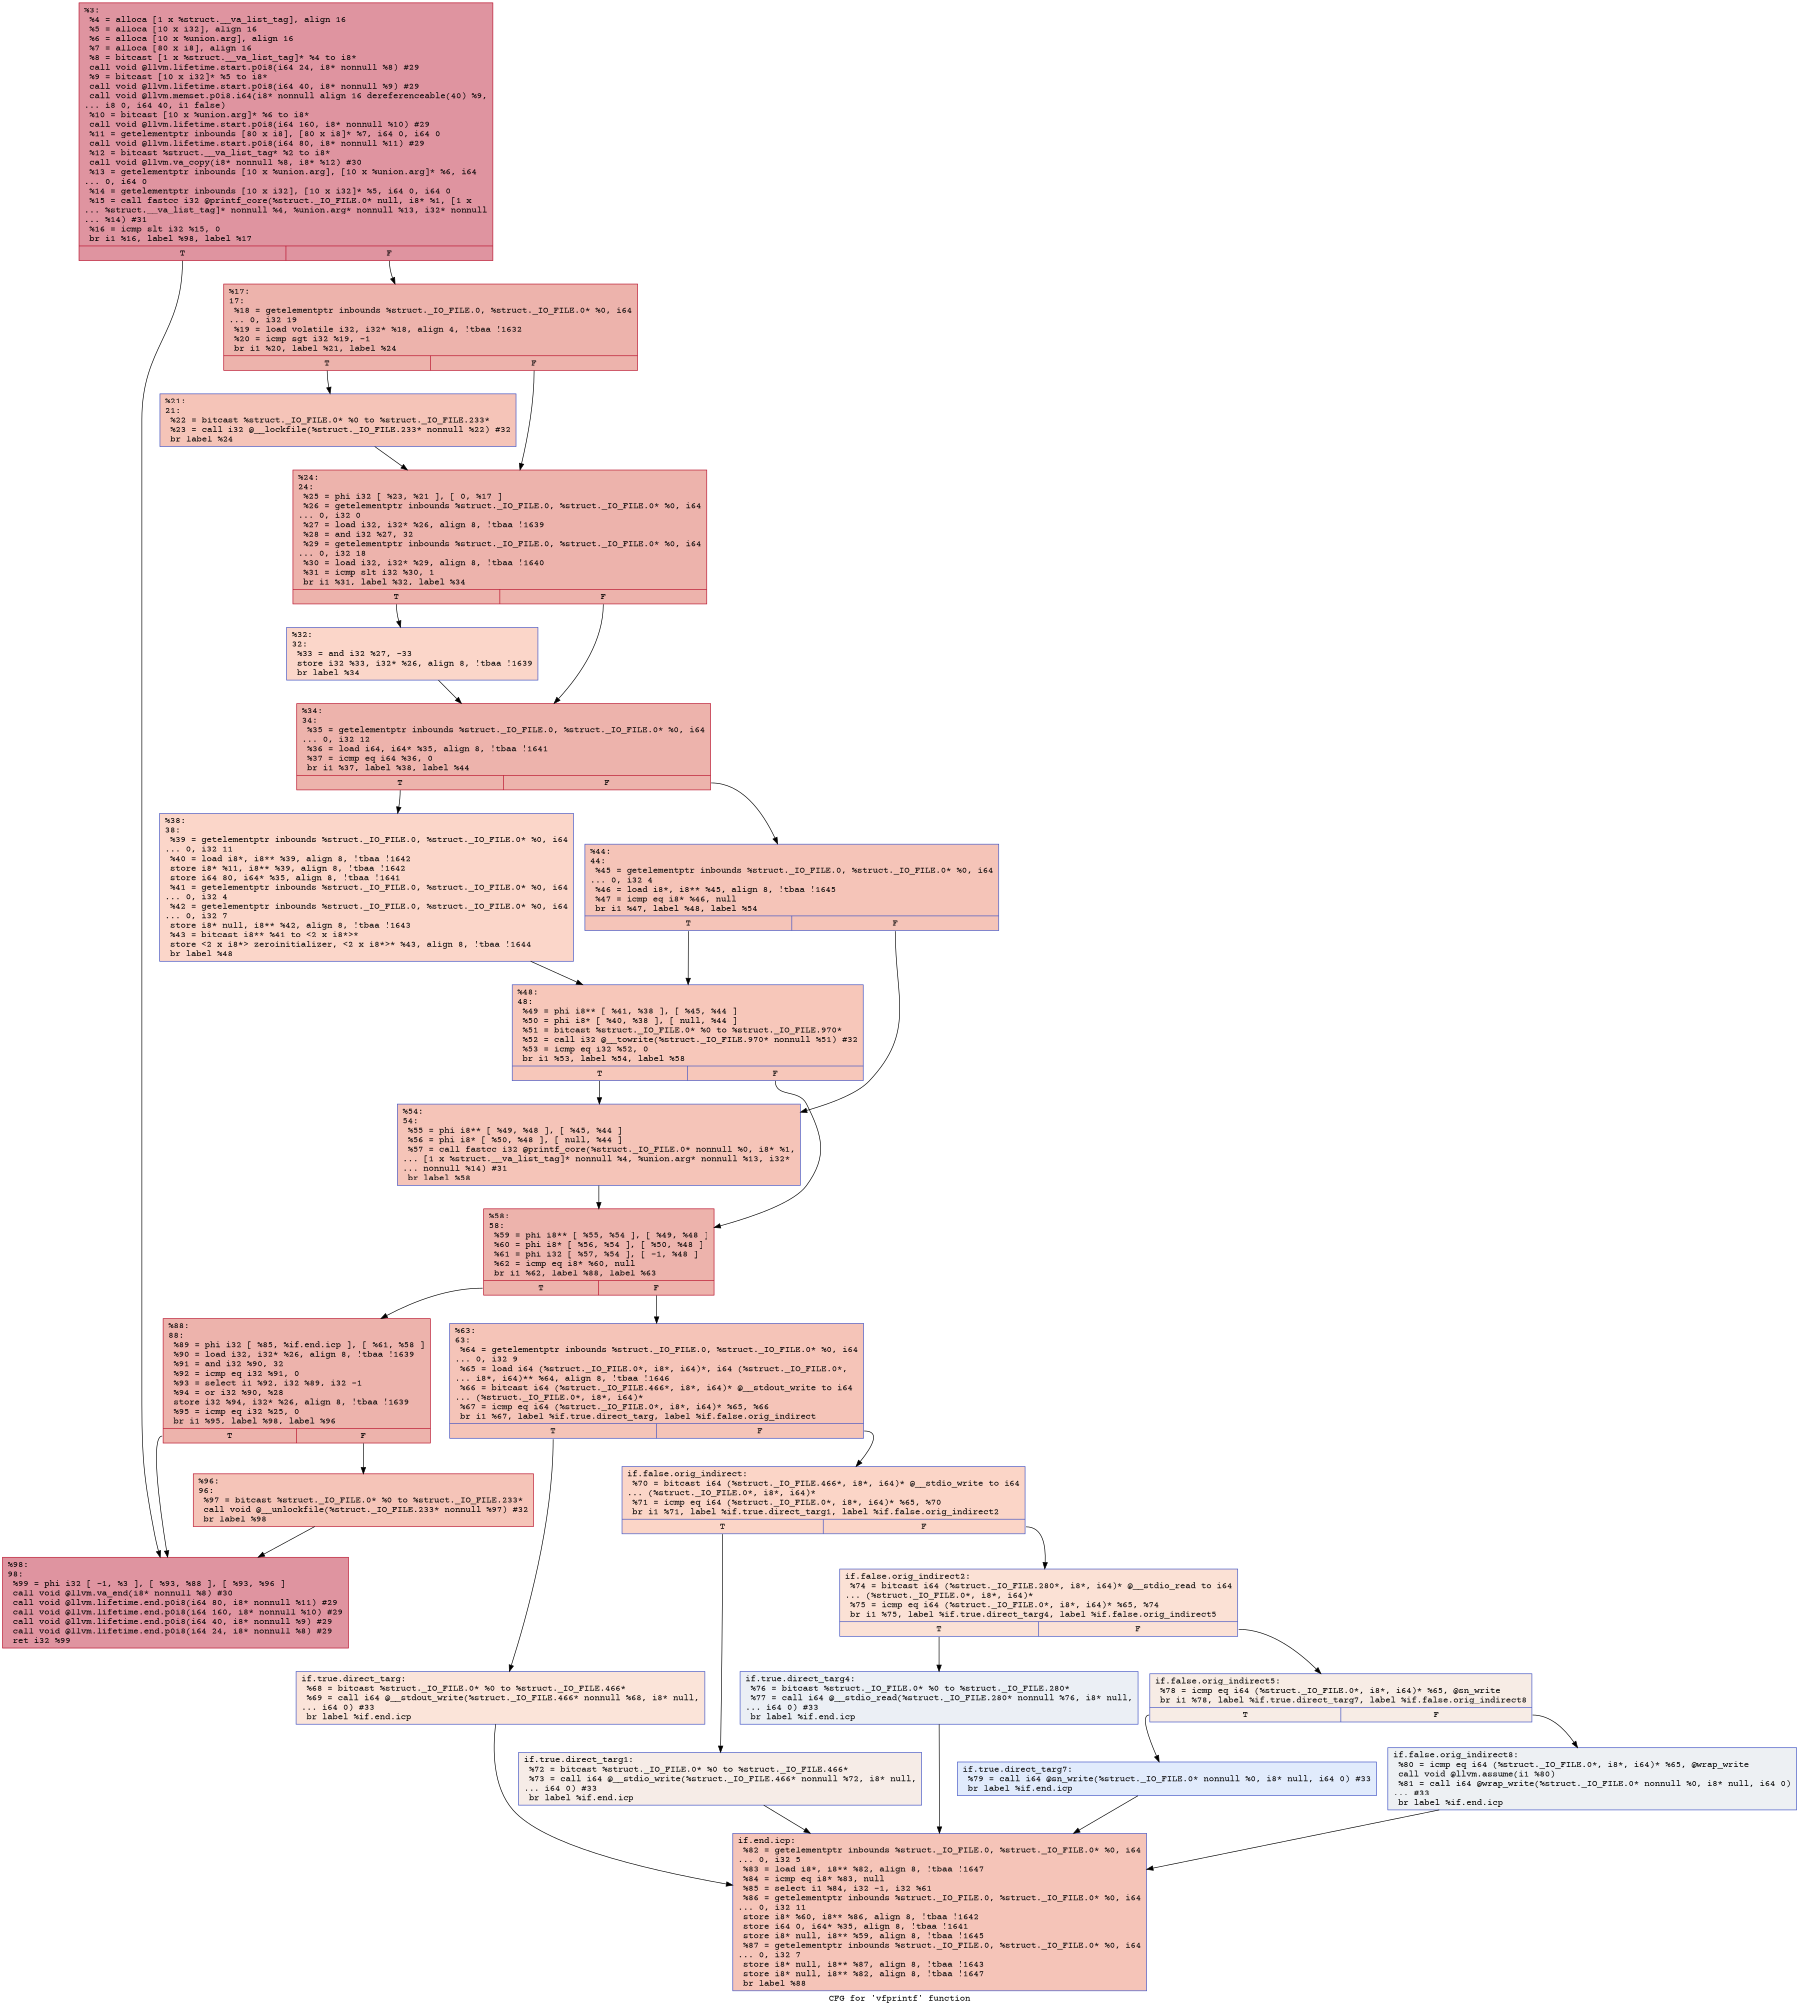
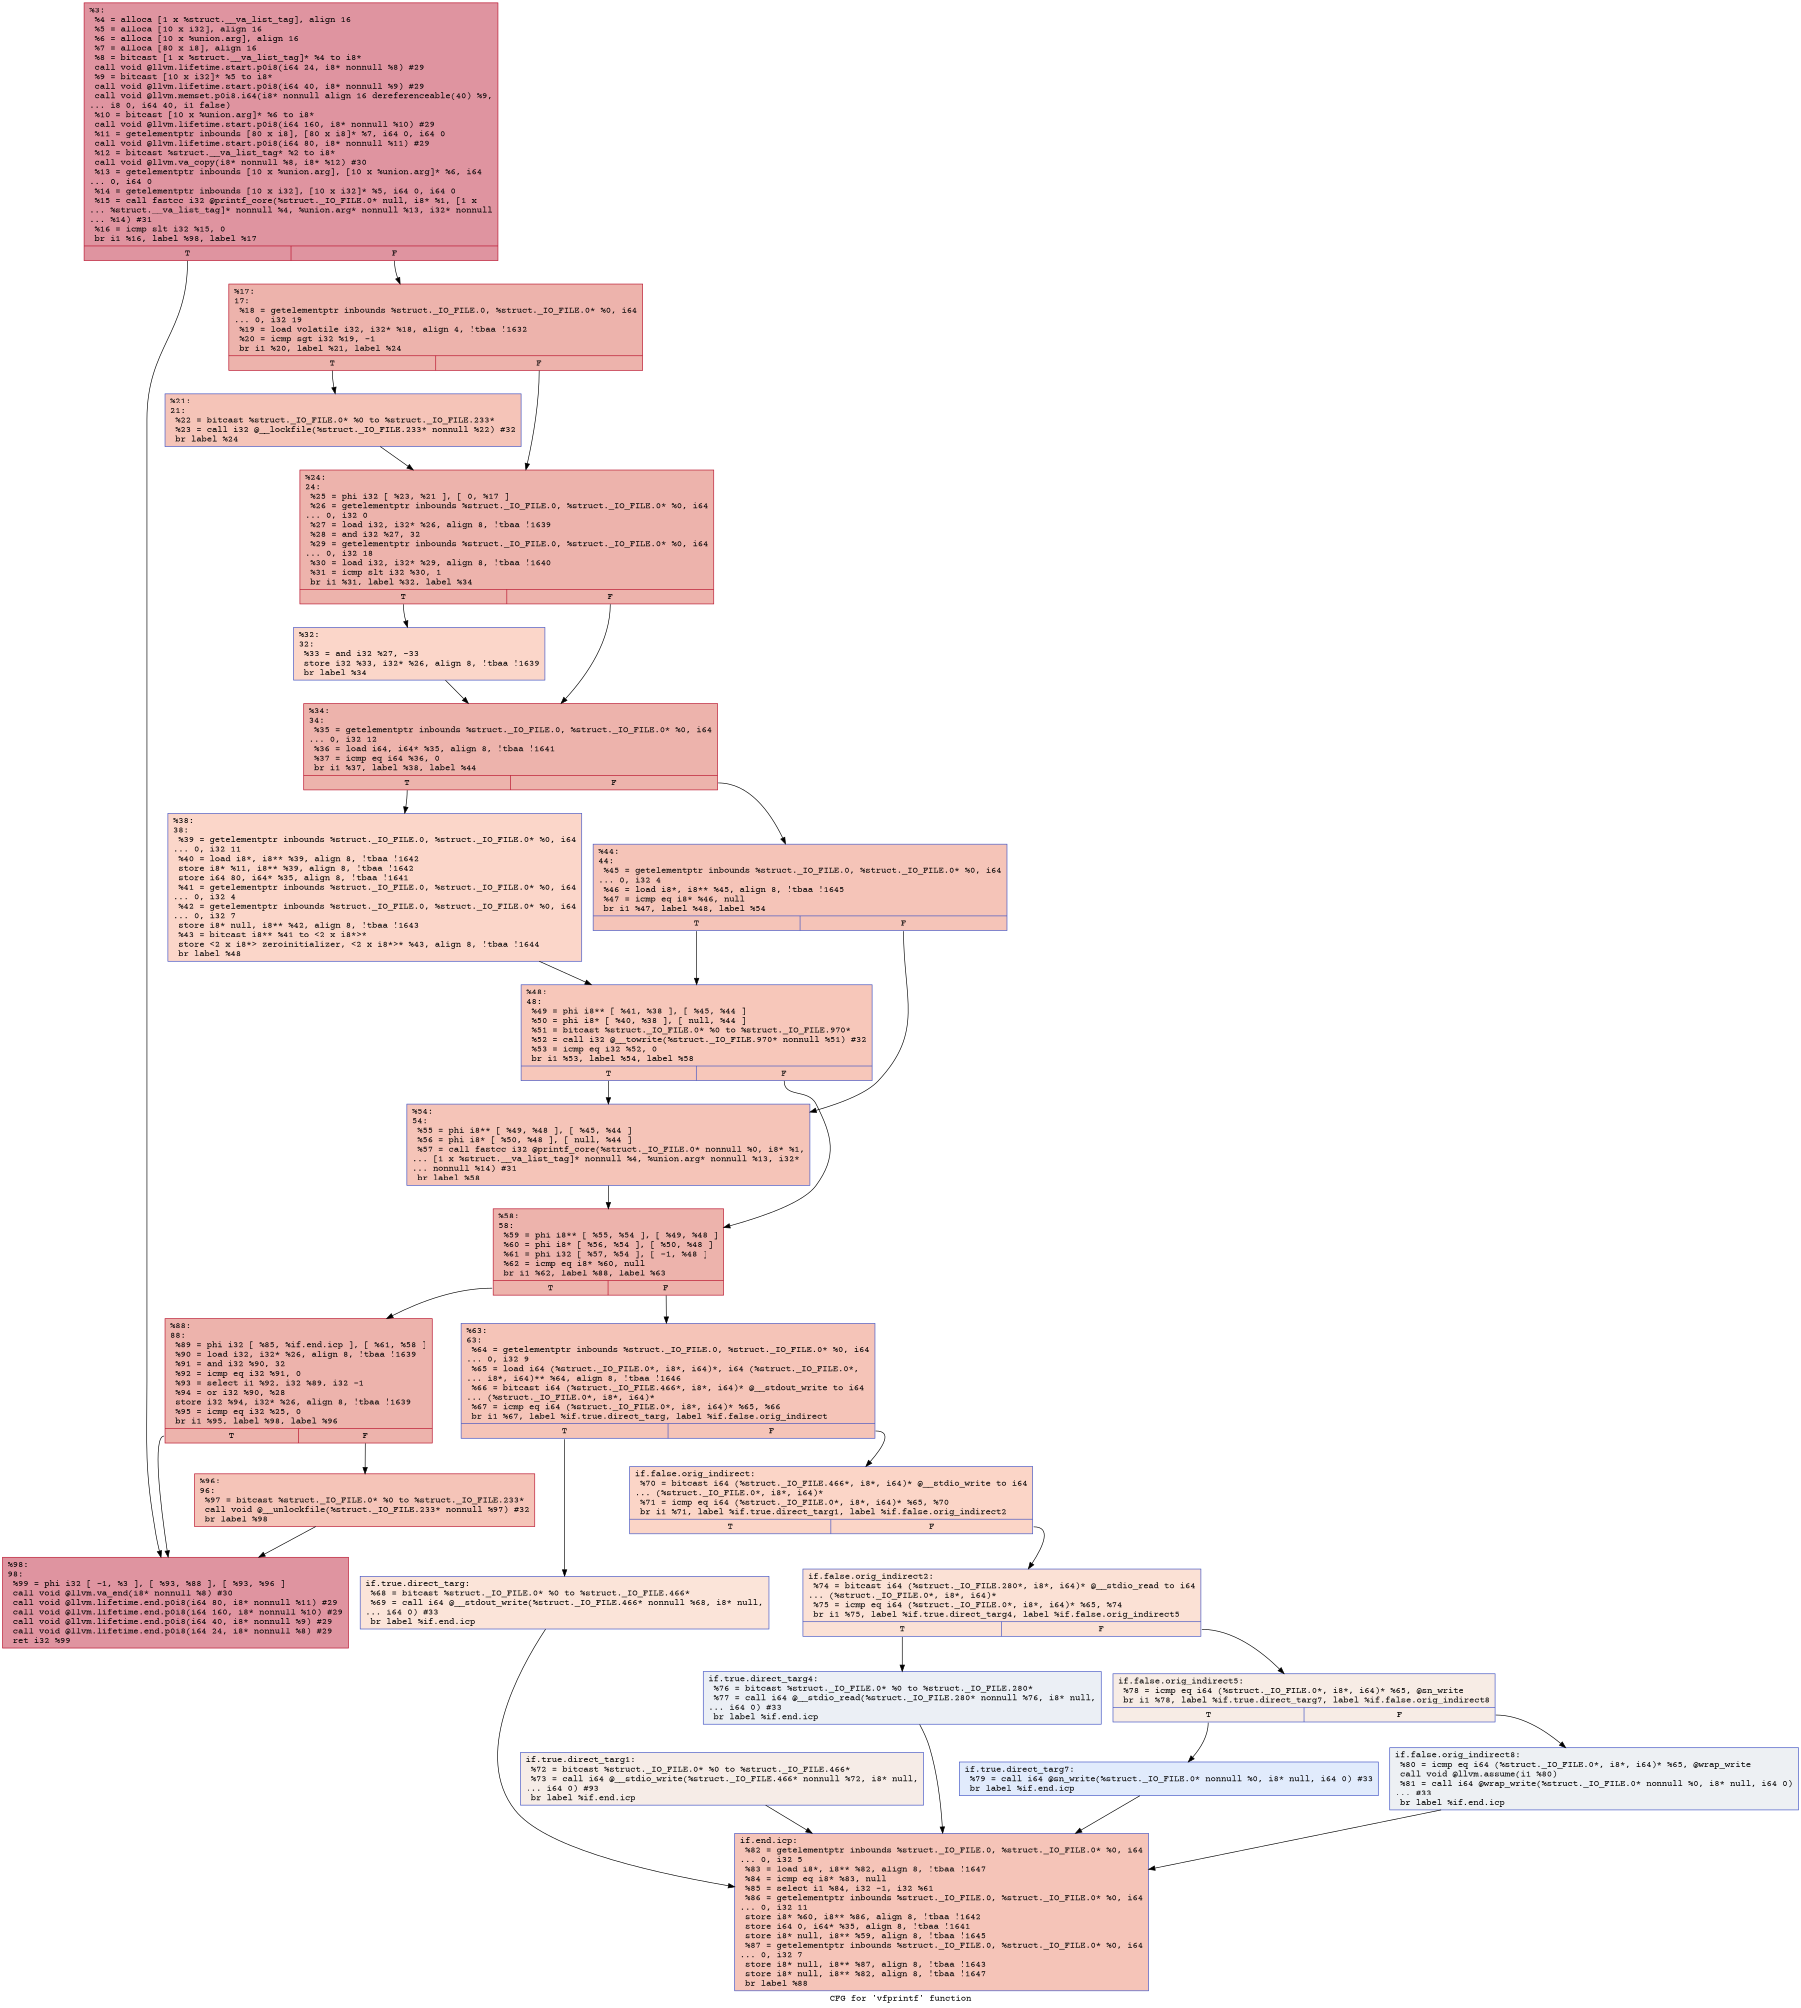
(722, 1640) -> none
(560, 1788) -> (562, 1788)
